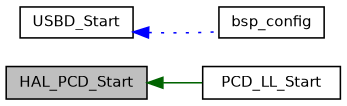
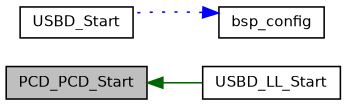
(183, 33) -> (168, 12)
(77, 83) -> (77, 83)
(272, 83) -> (272, 83)
